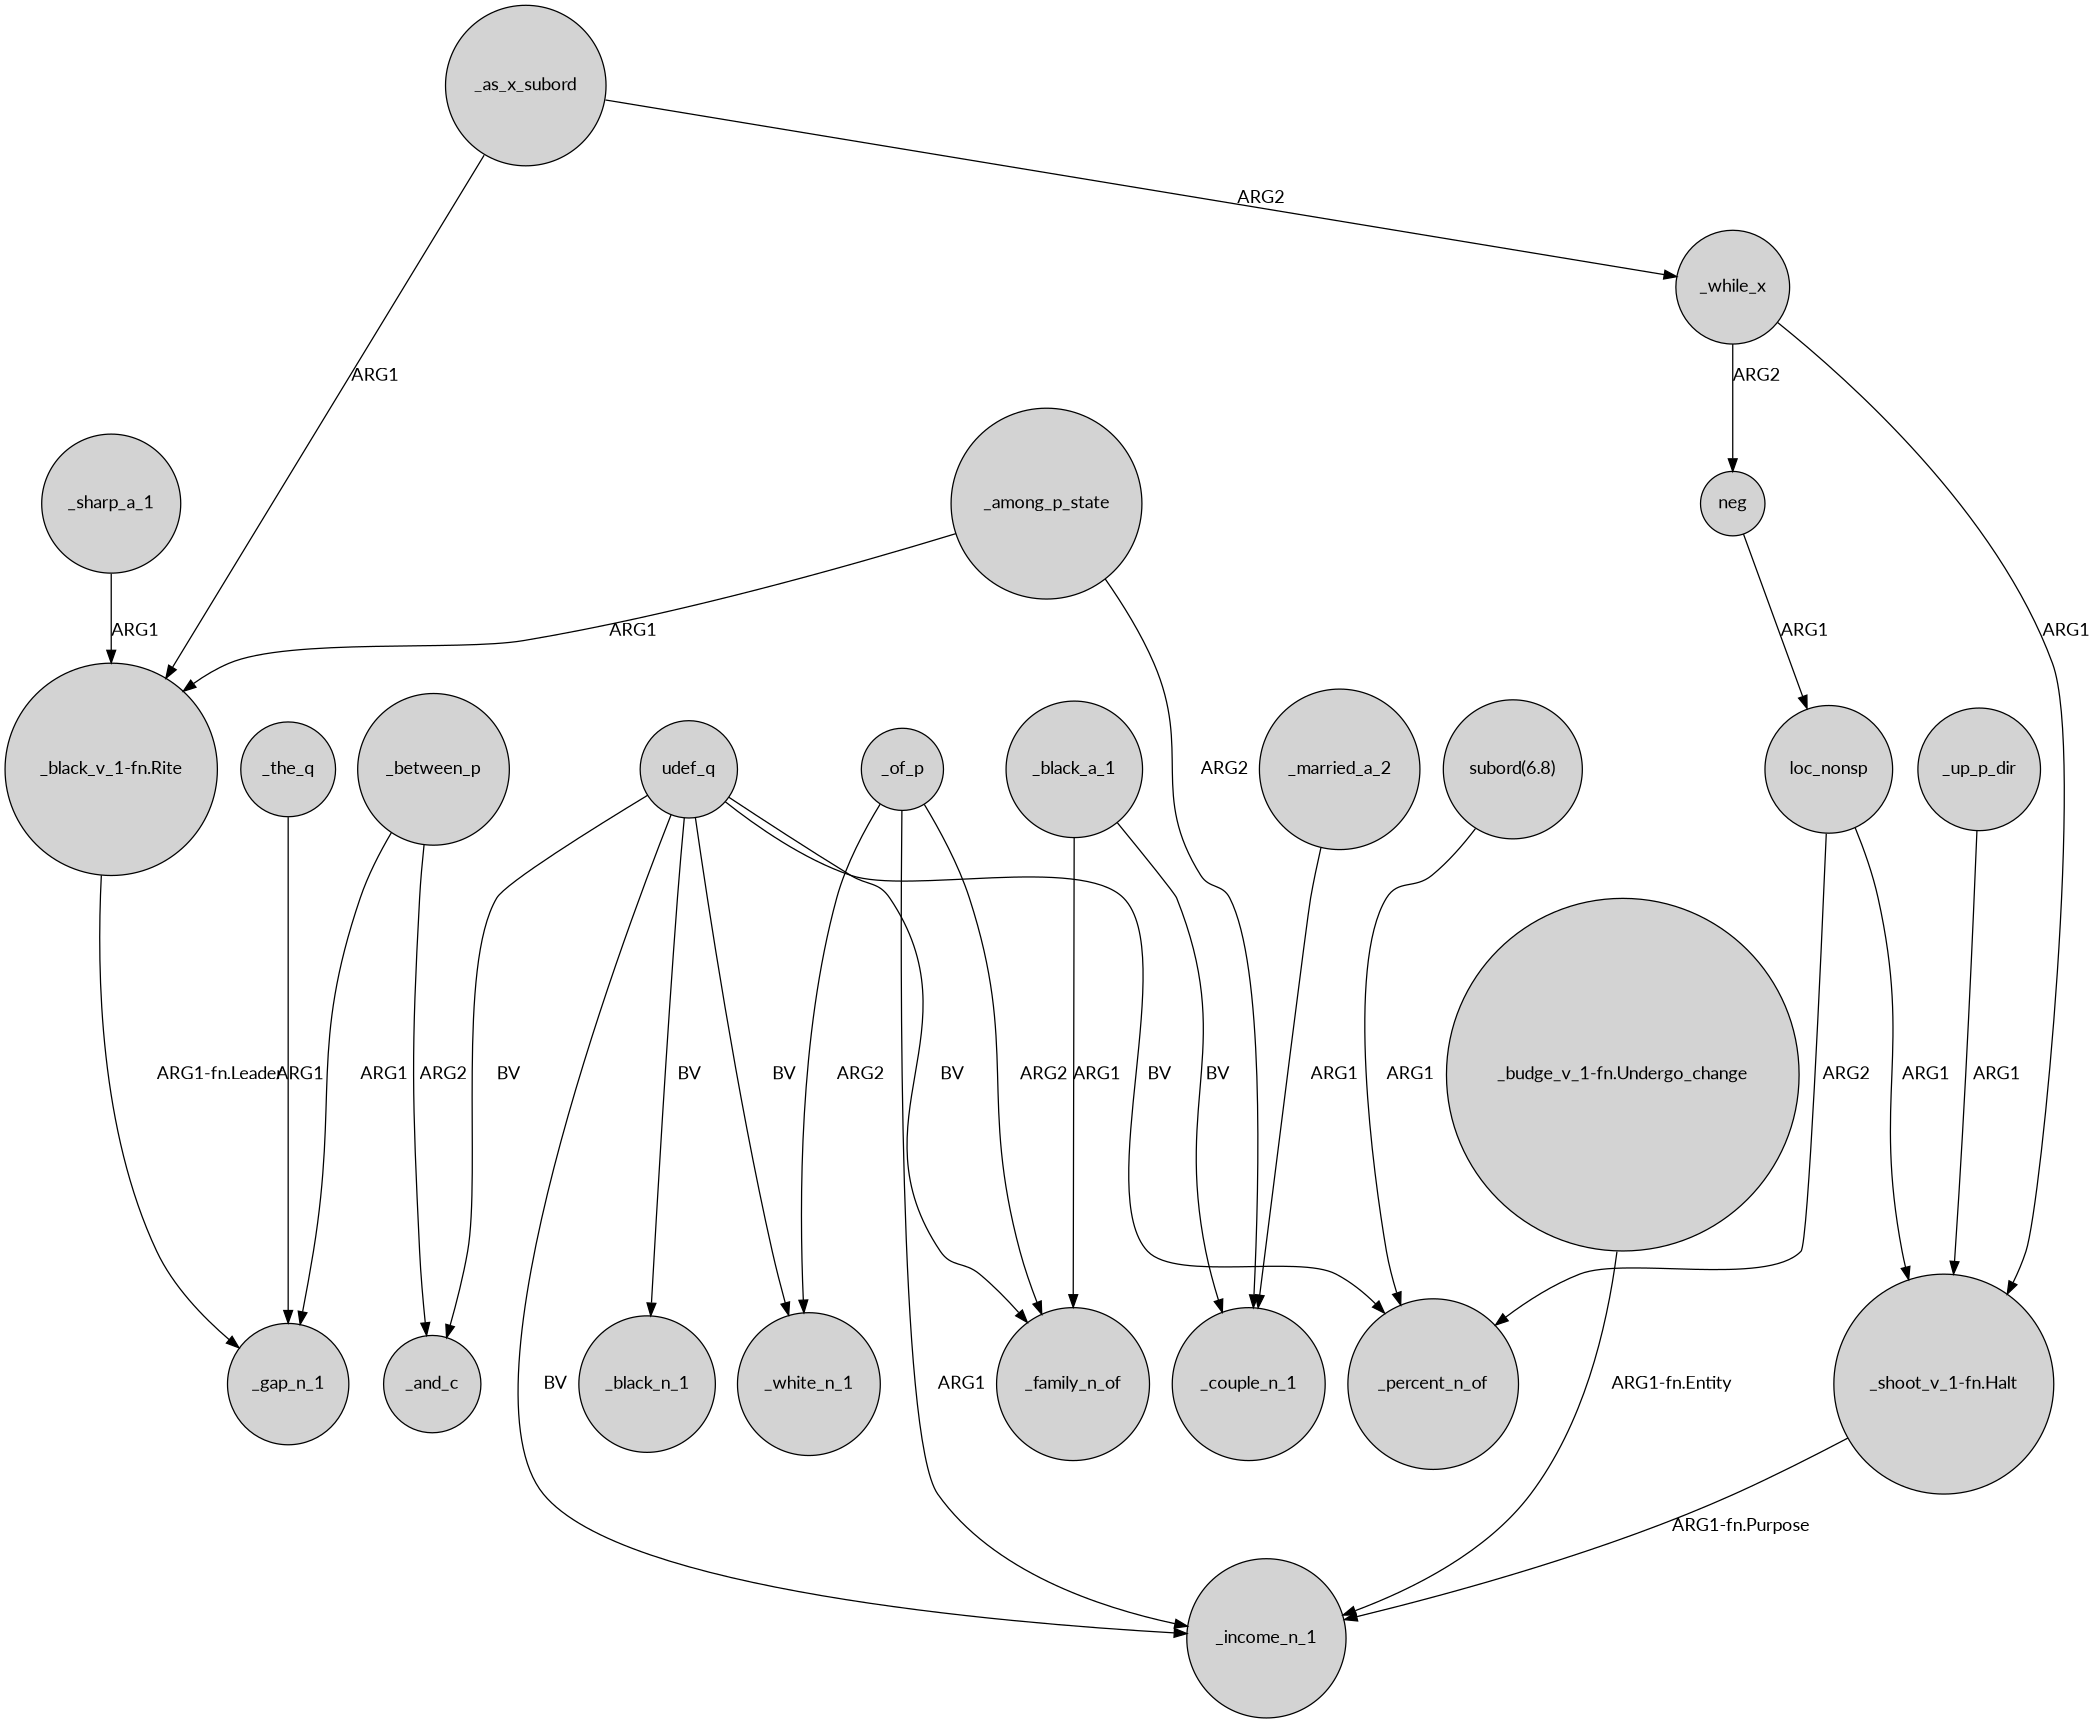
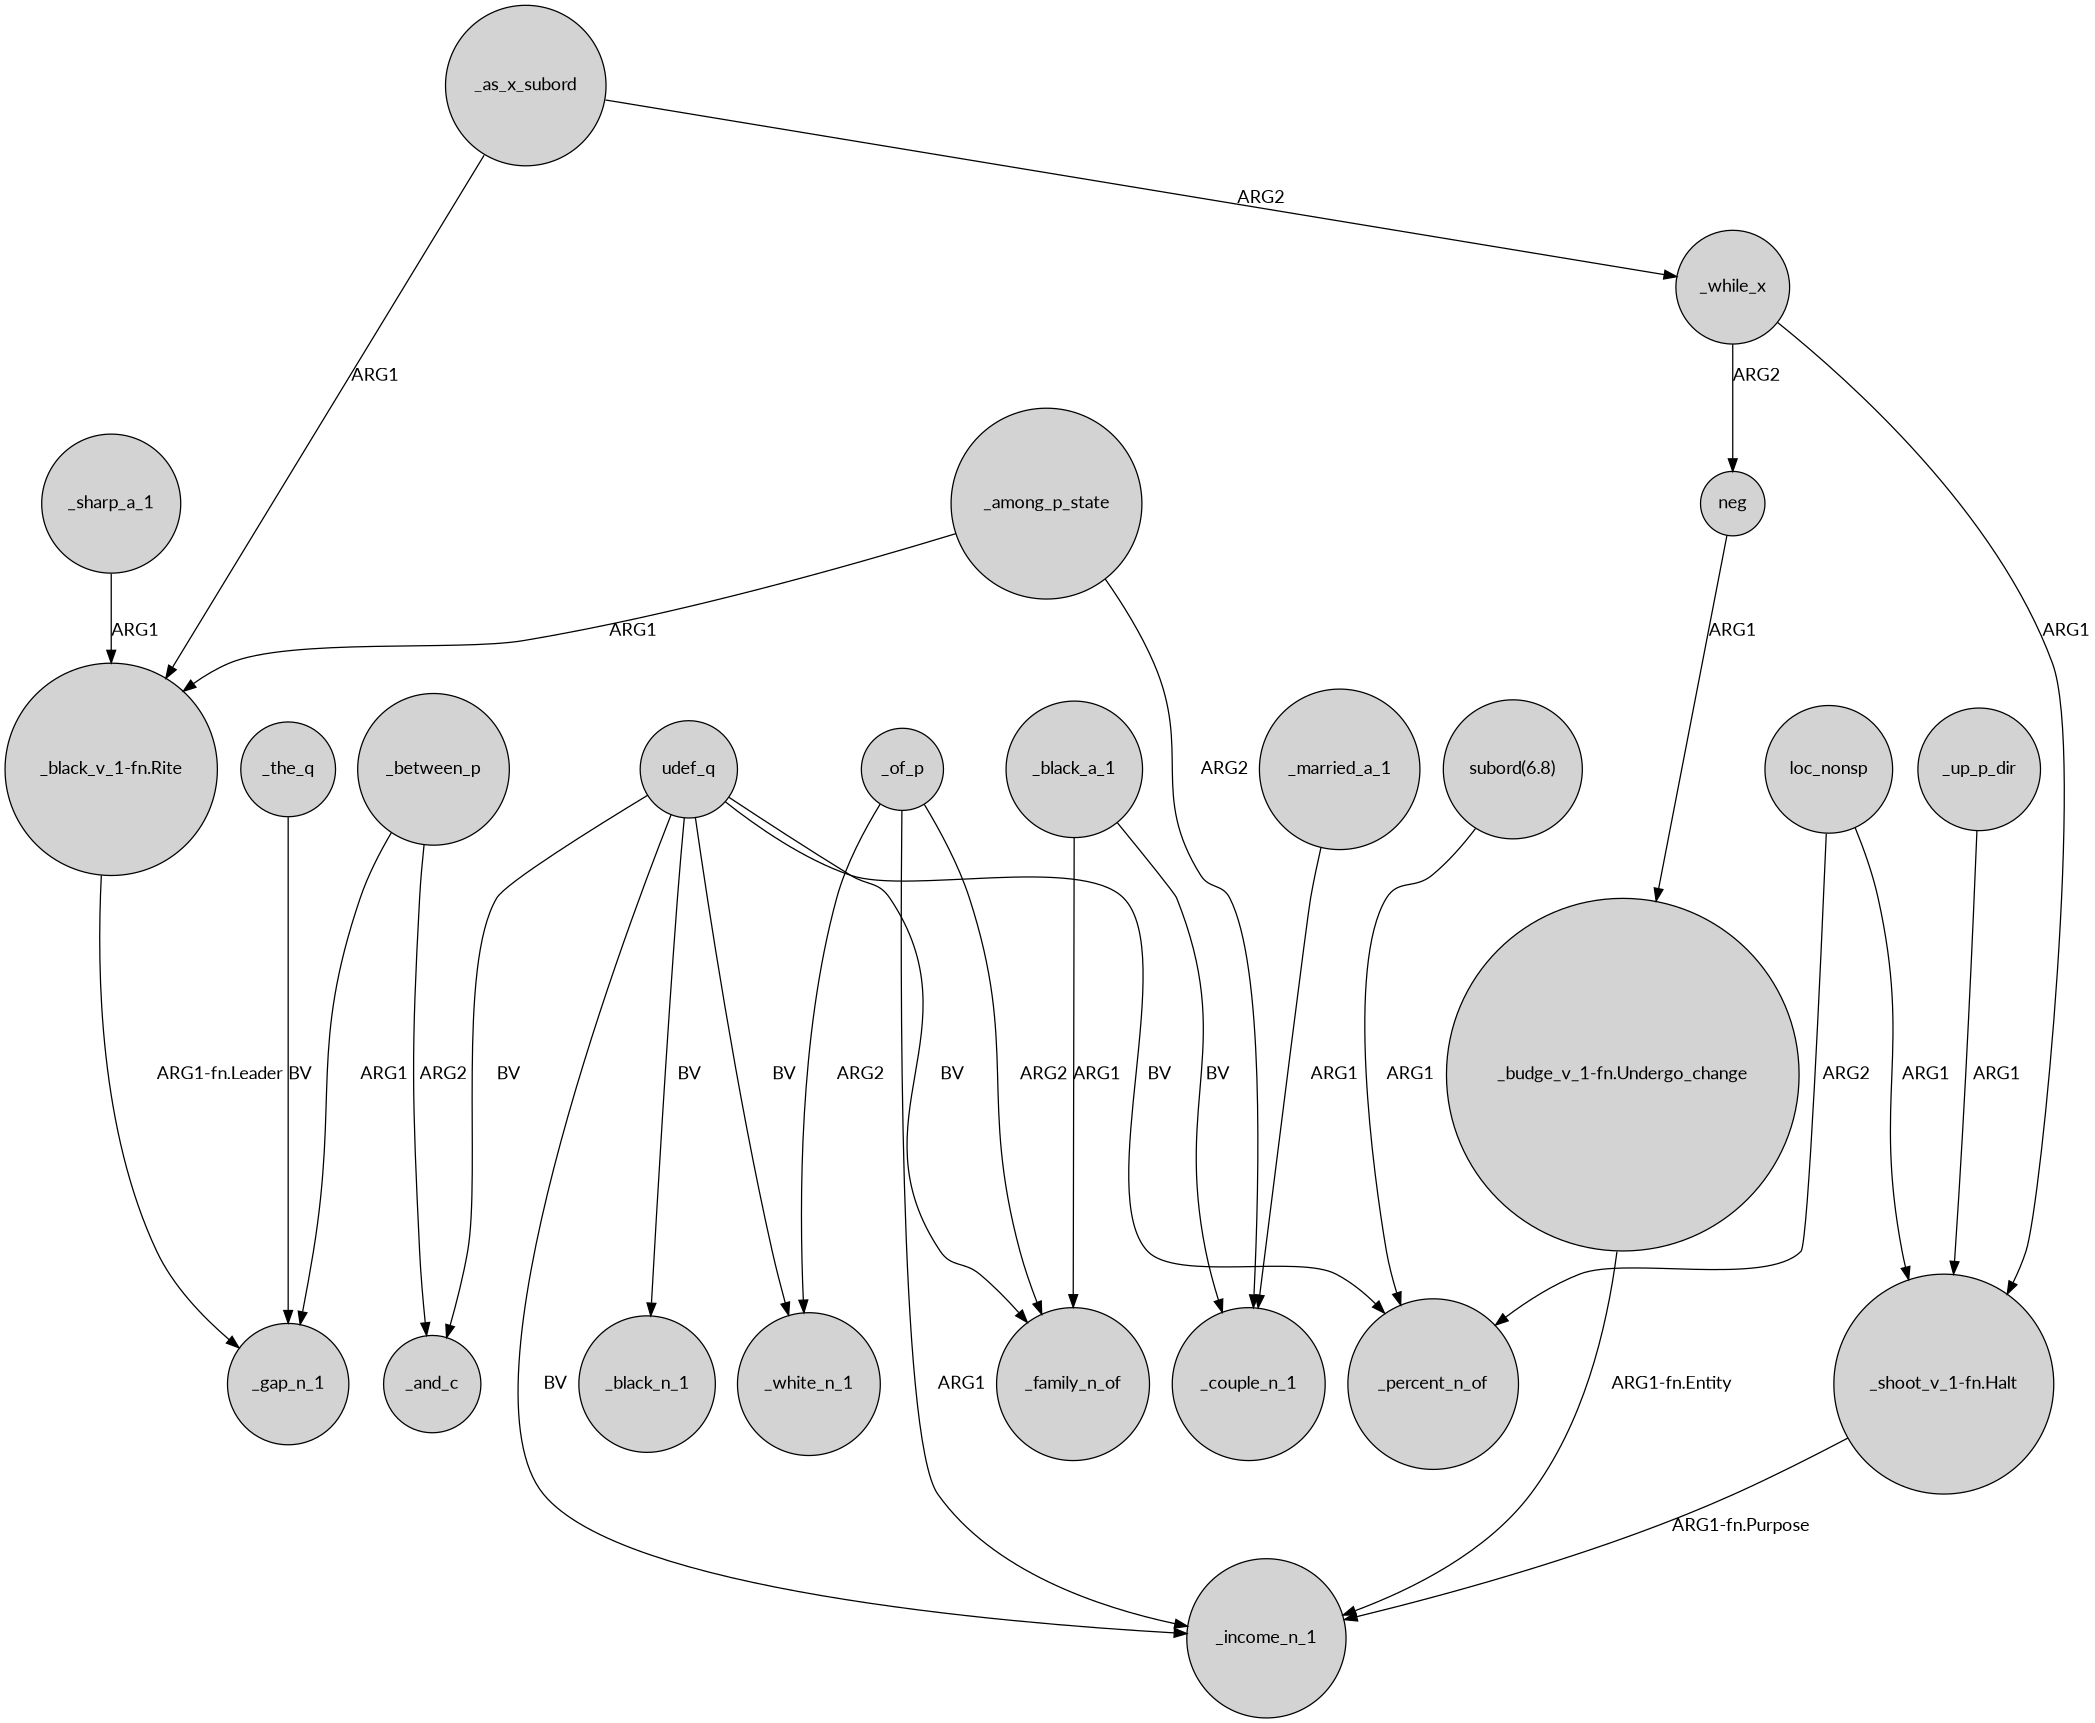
(1773, 615) -> (1693, 712)
(1340, 769) -> (1340, 769)
(300, 1075) -> (300, 1075)
